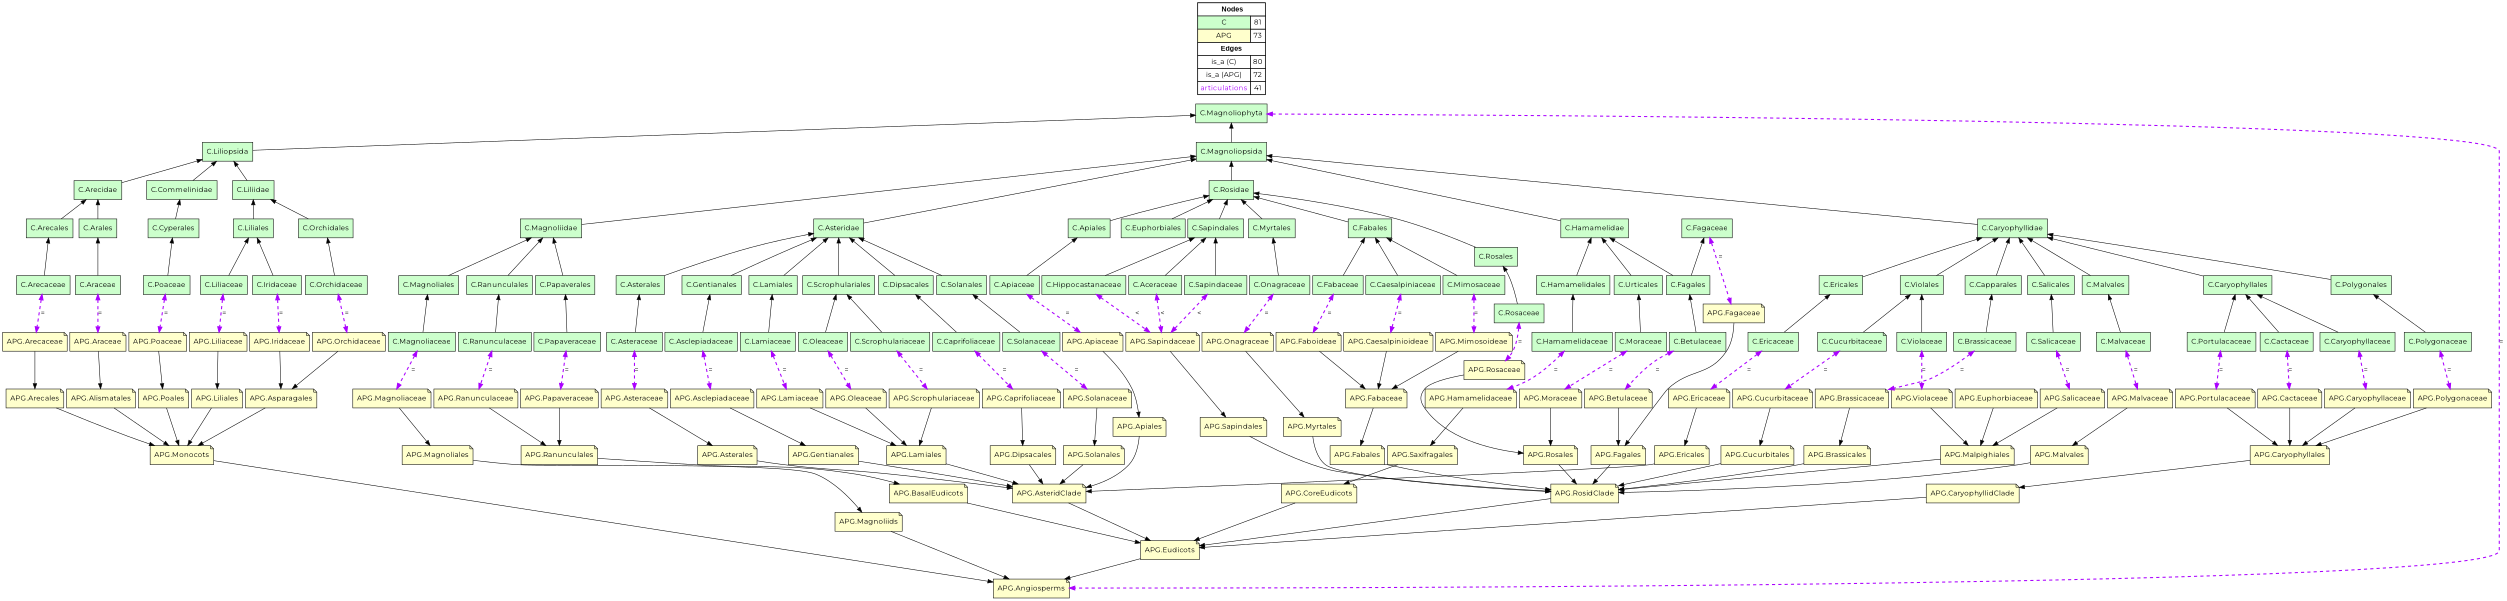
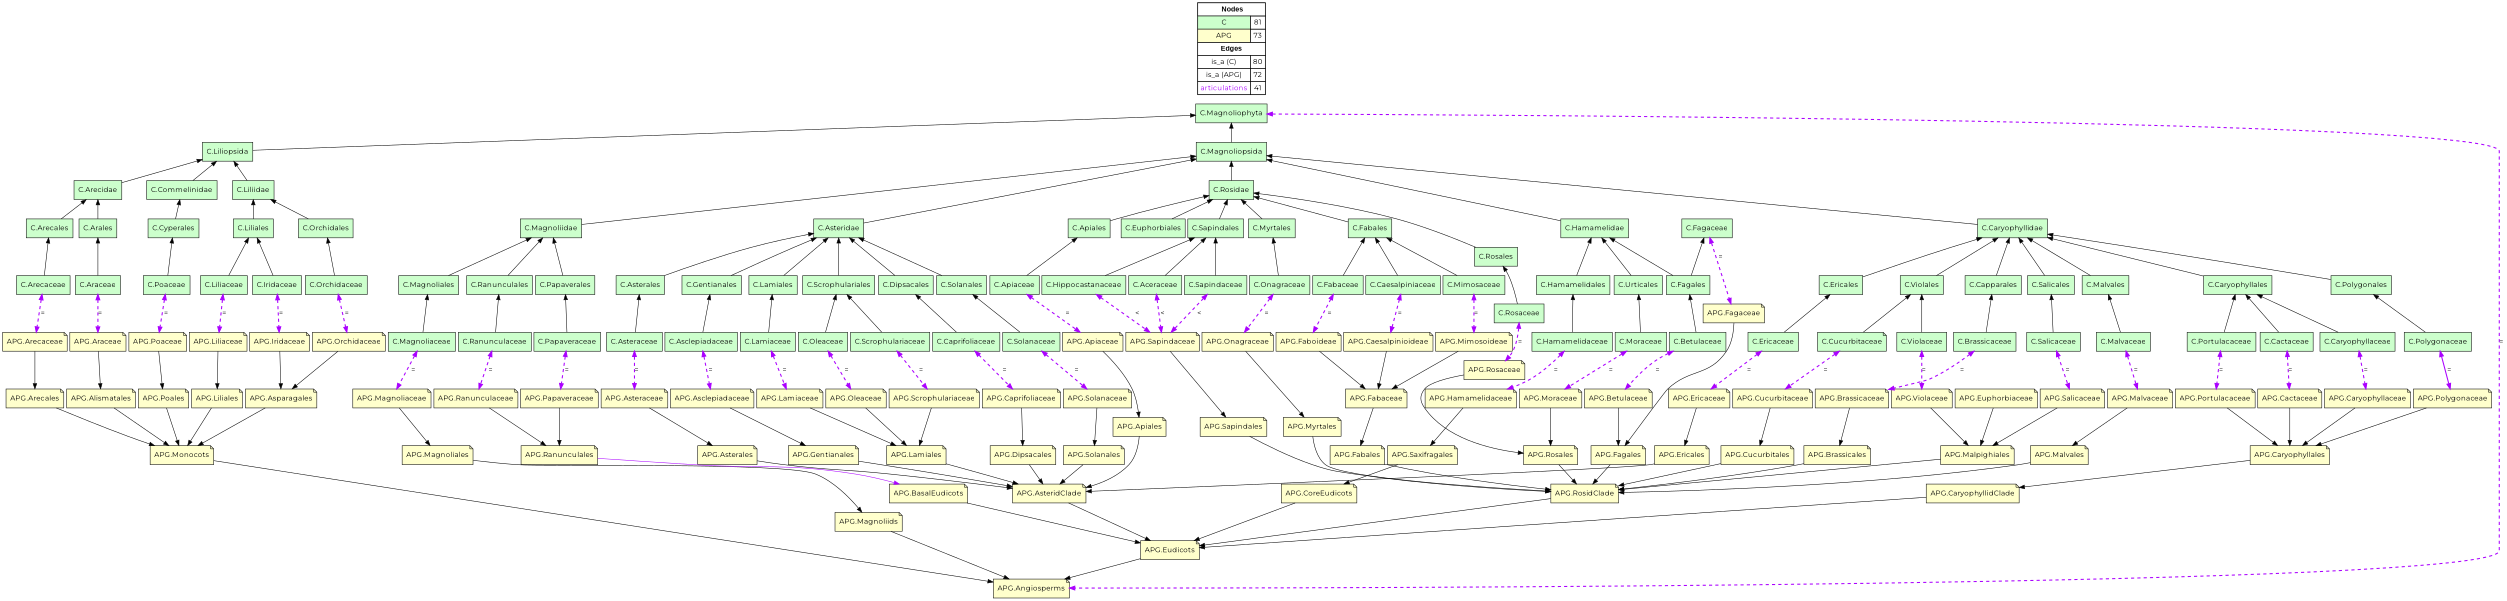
(2445, 370) -> (2445, 370)
(747, 467) -> (747, 467)
